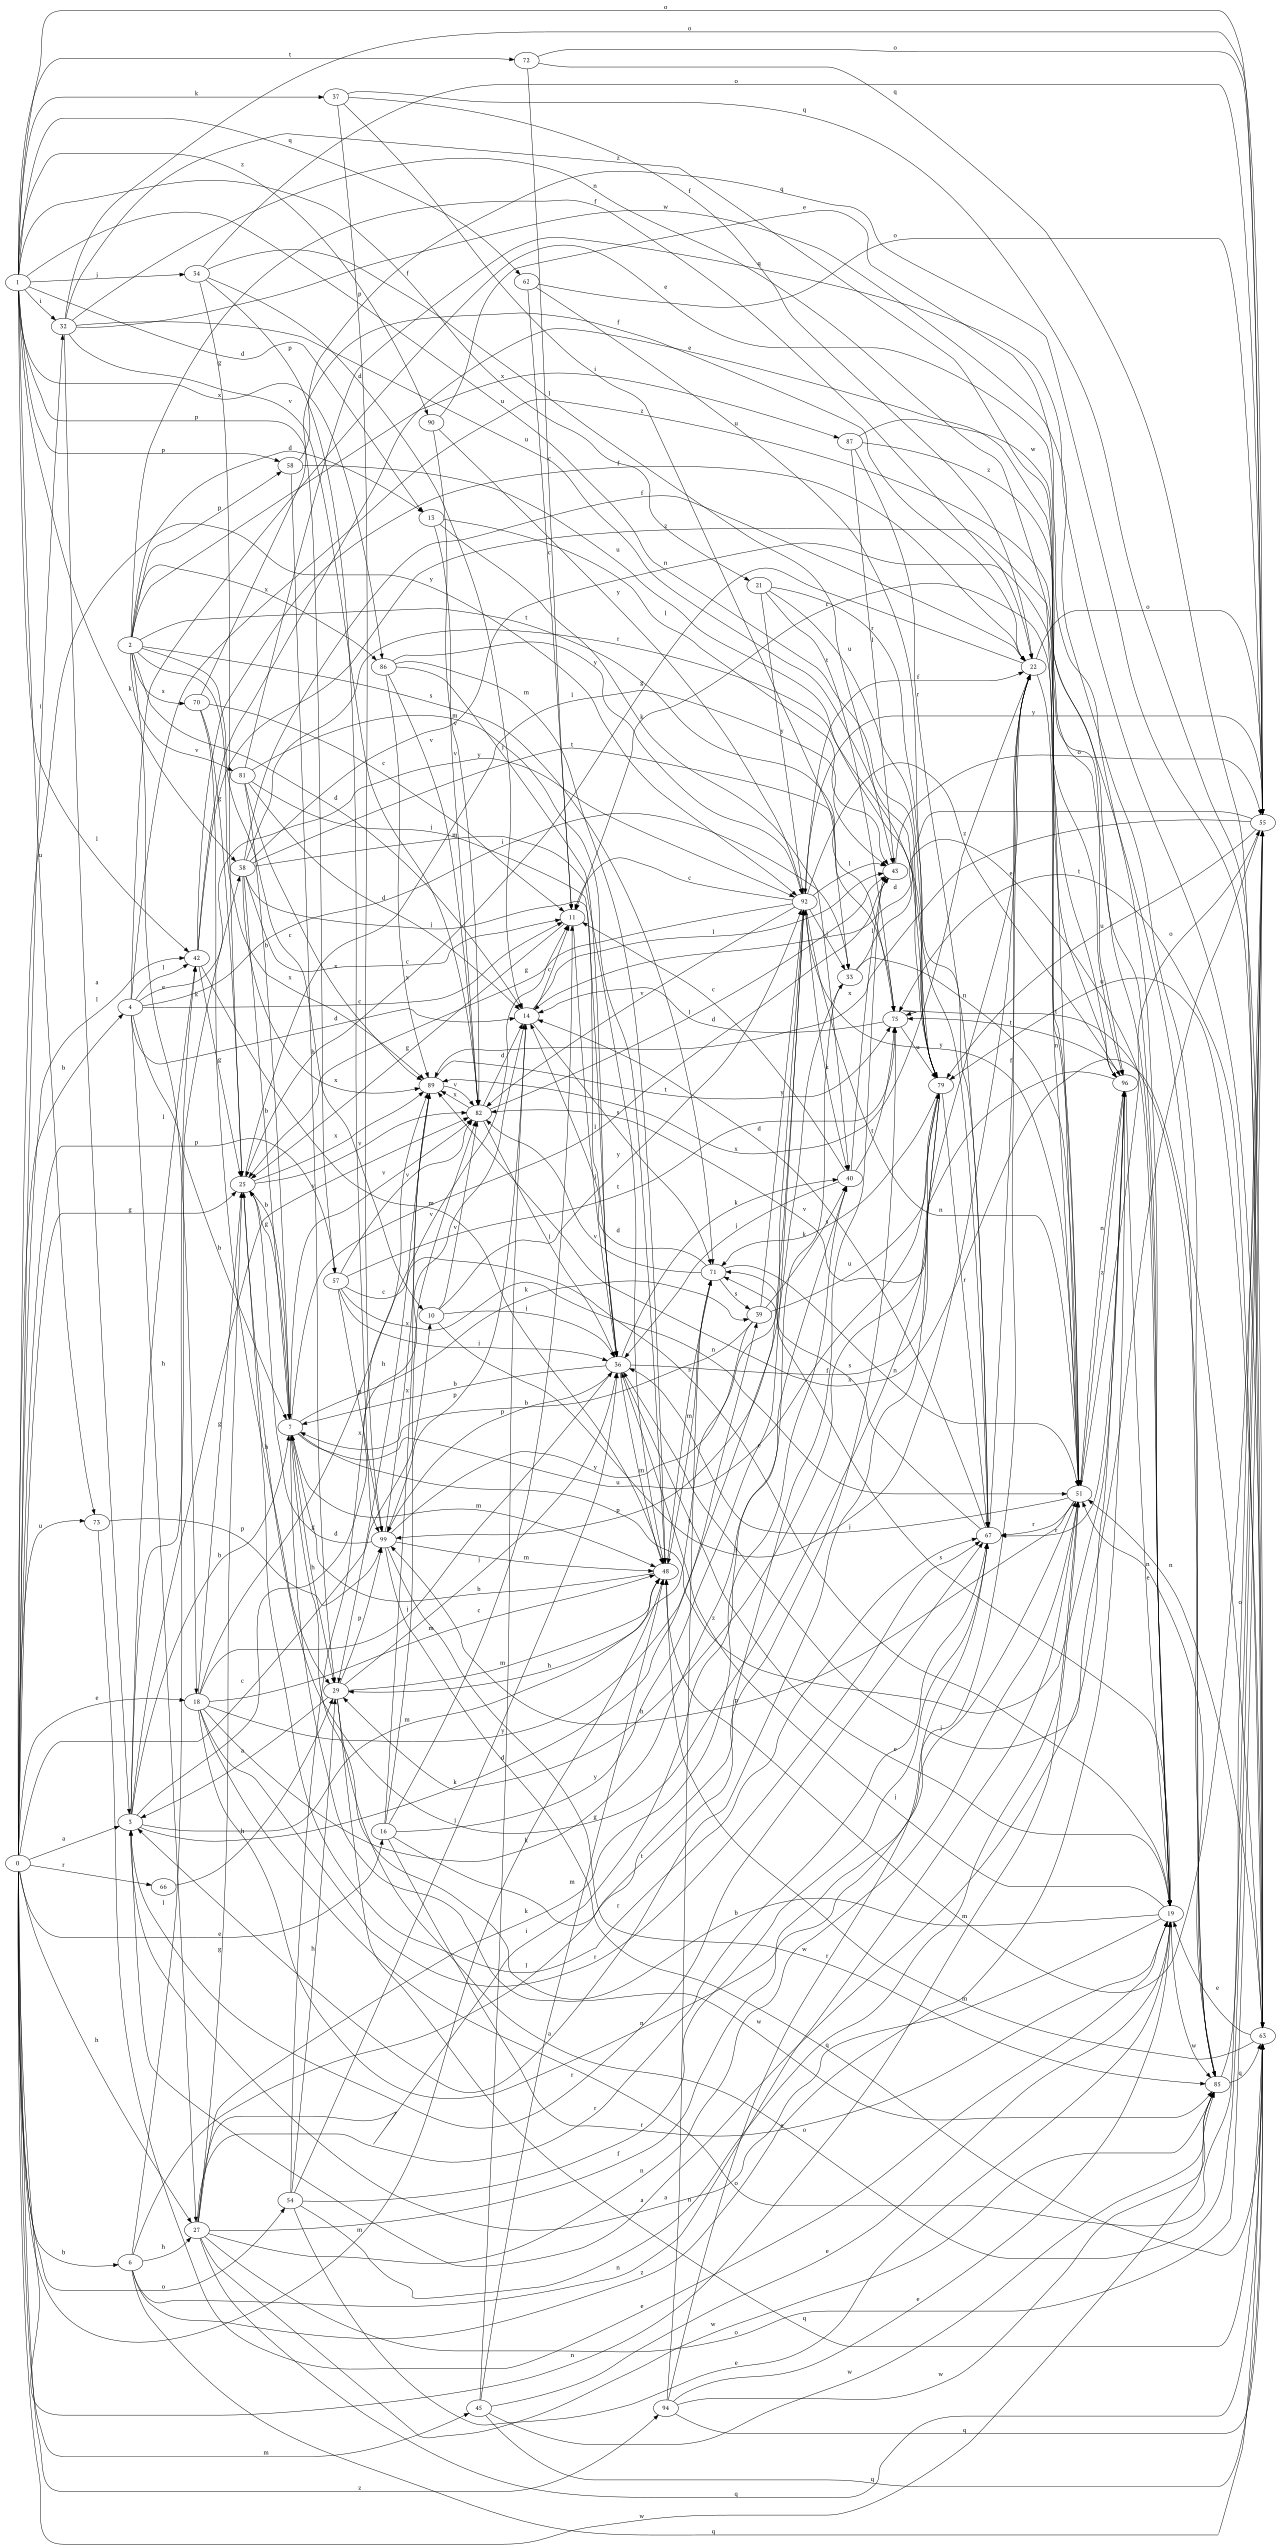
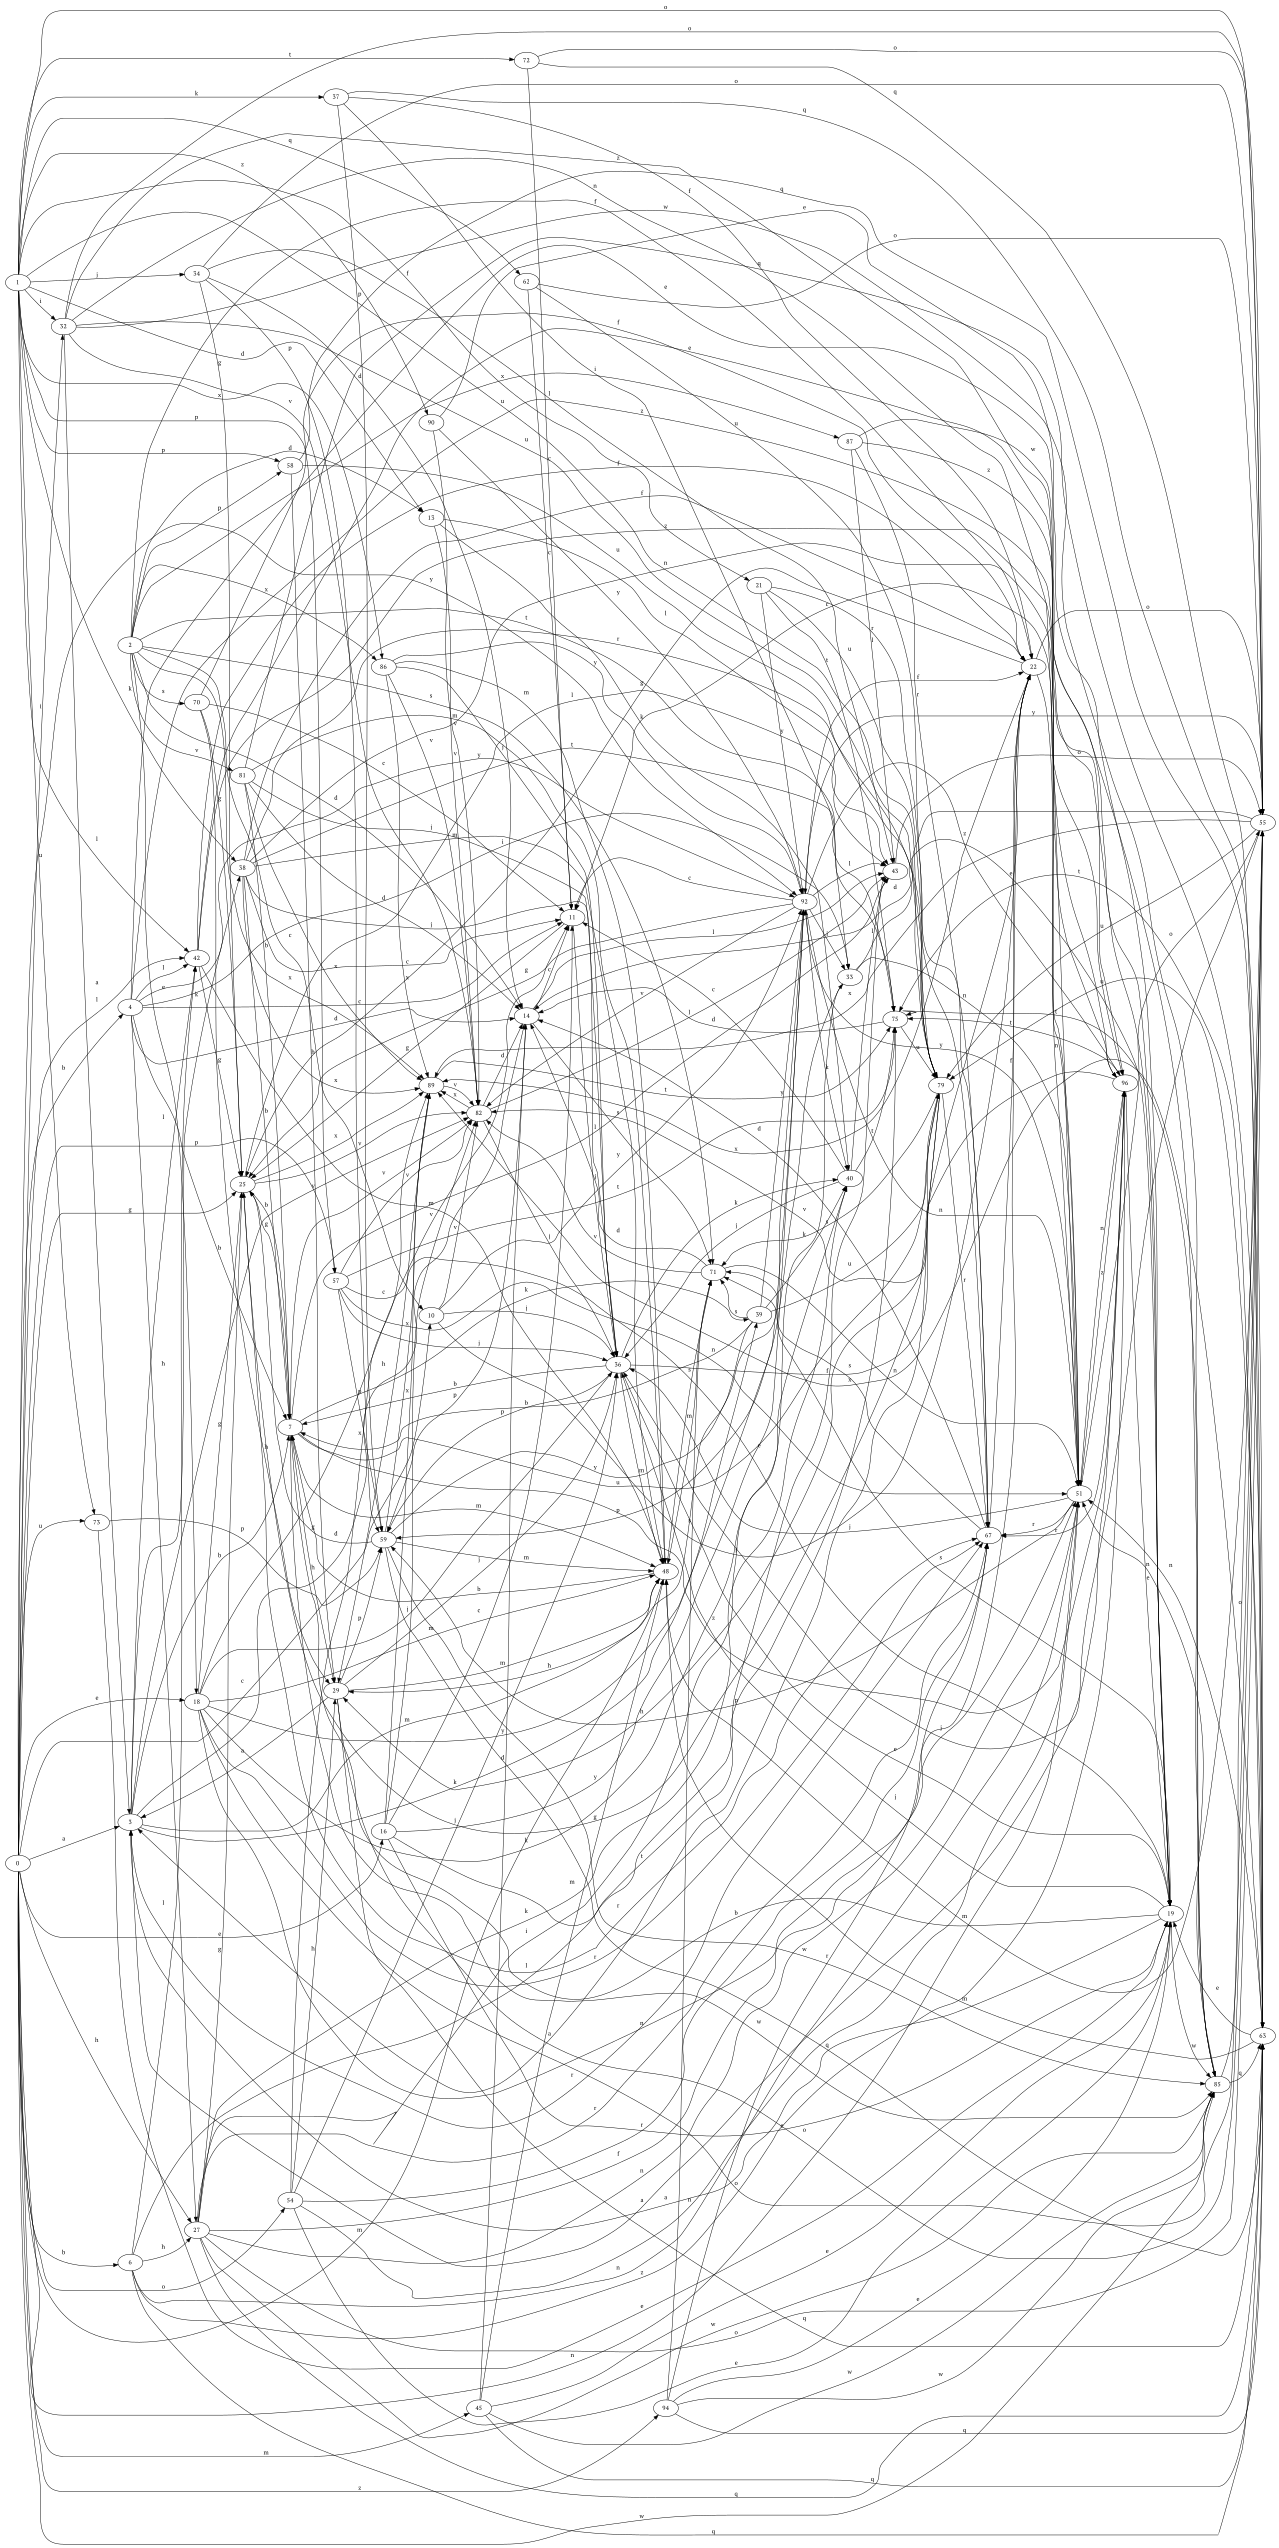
(732, 1294) -> (729, 1306)
(384, 1540) -> (384, 1540)
(164, 1887) -> none
